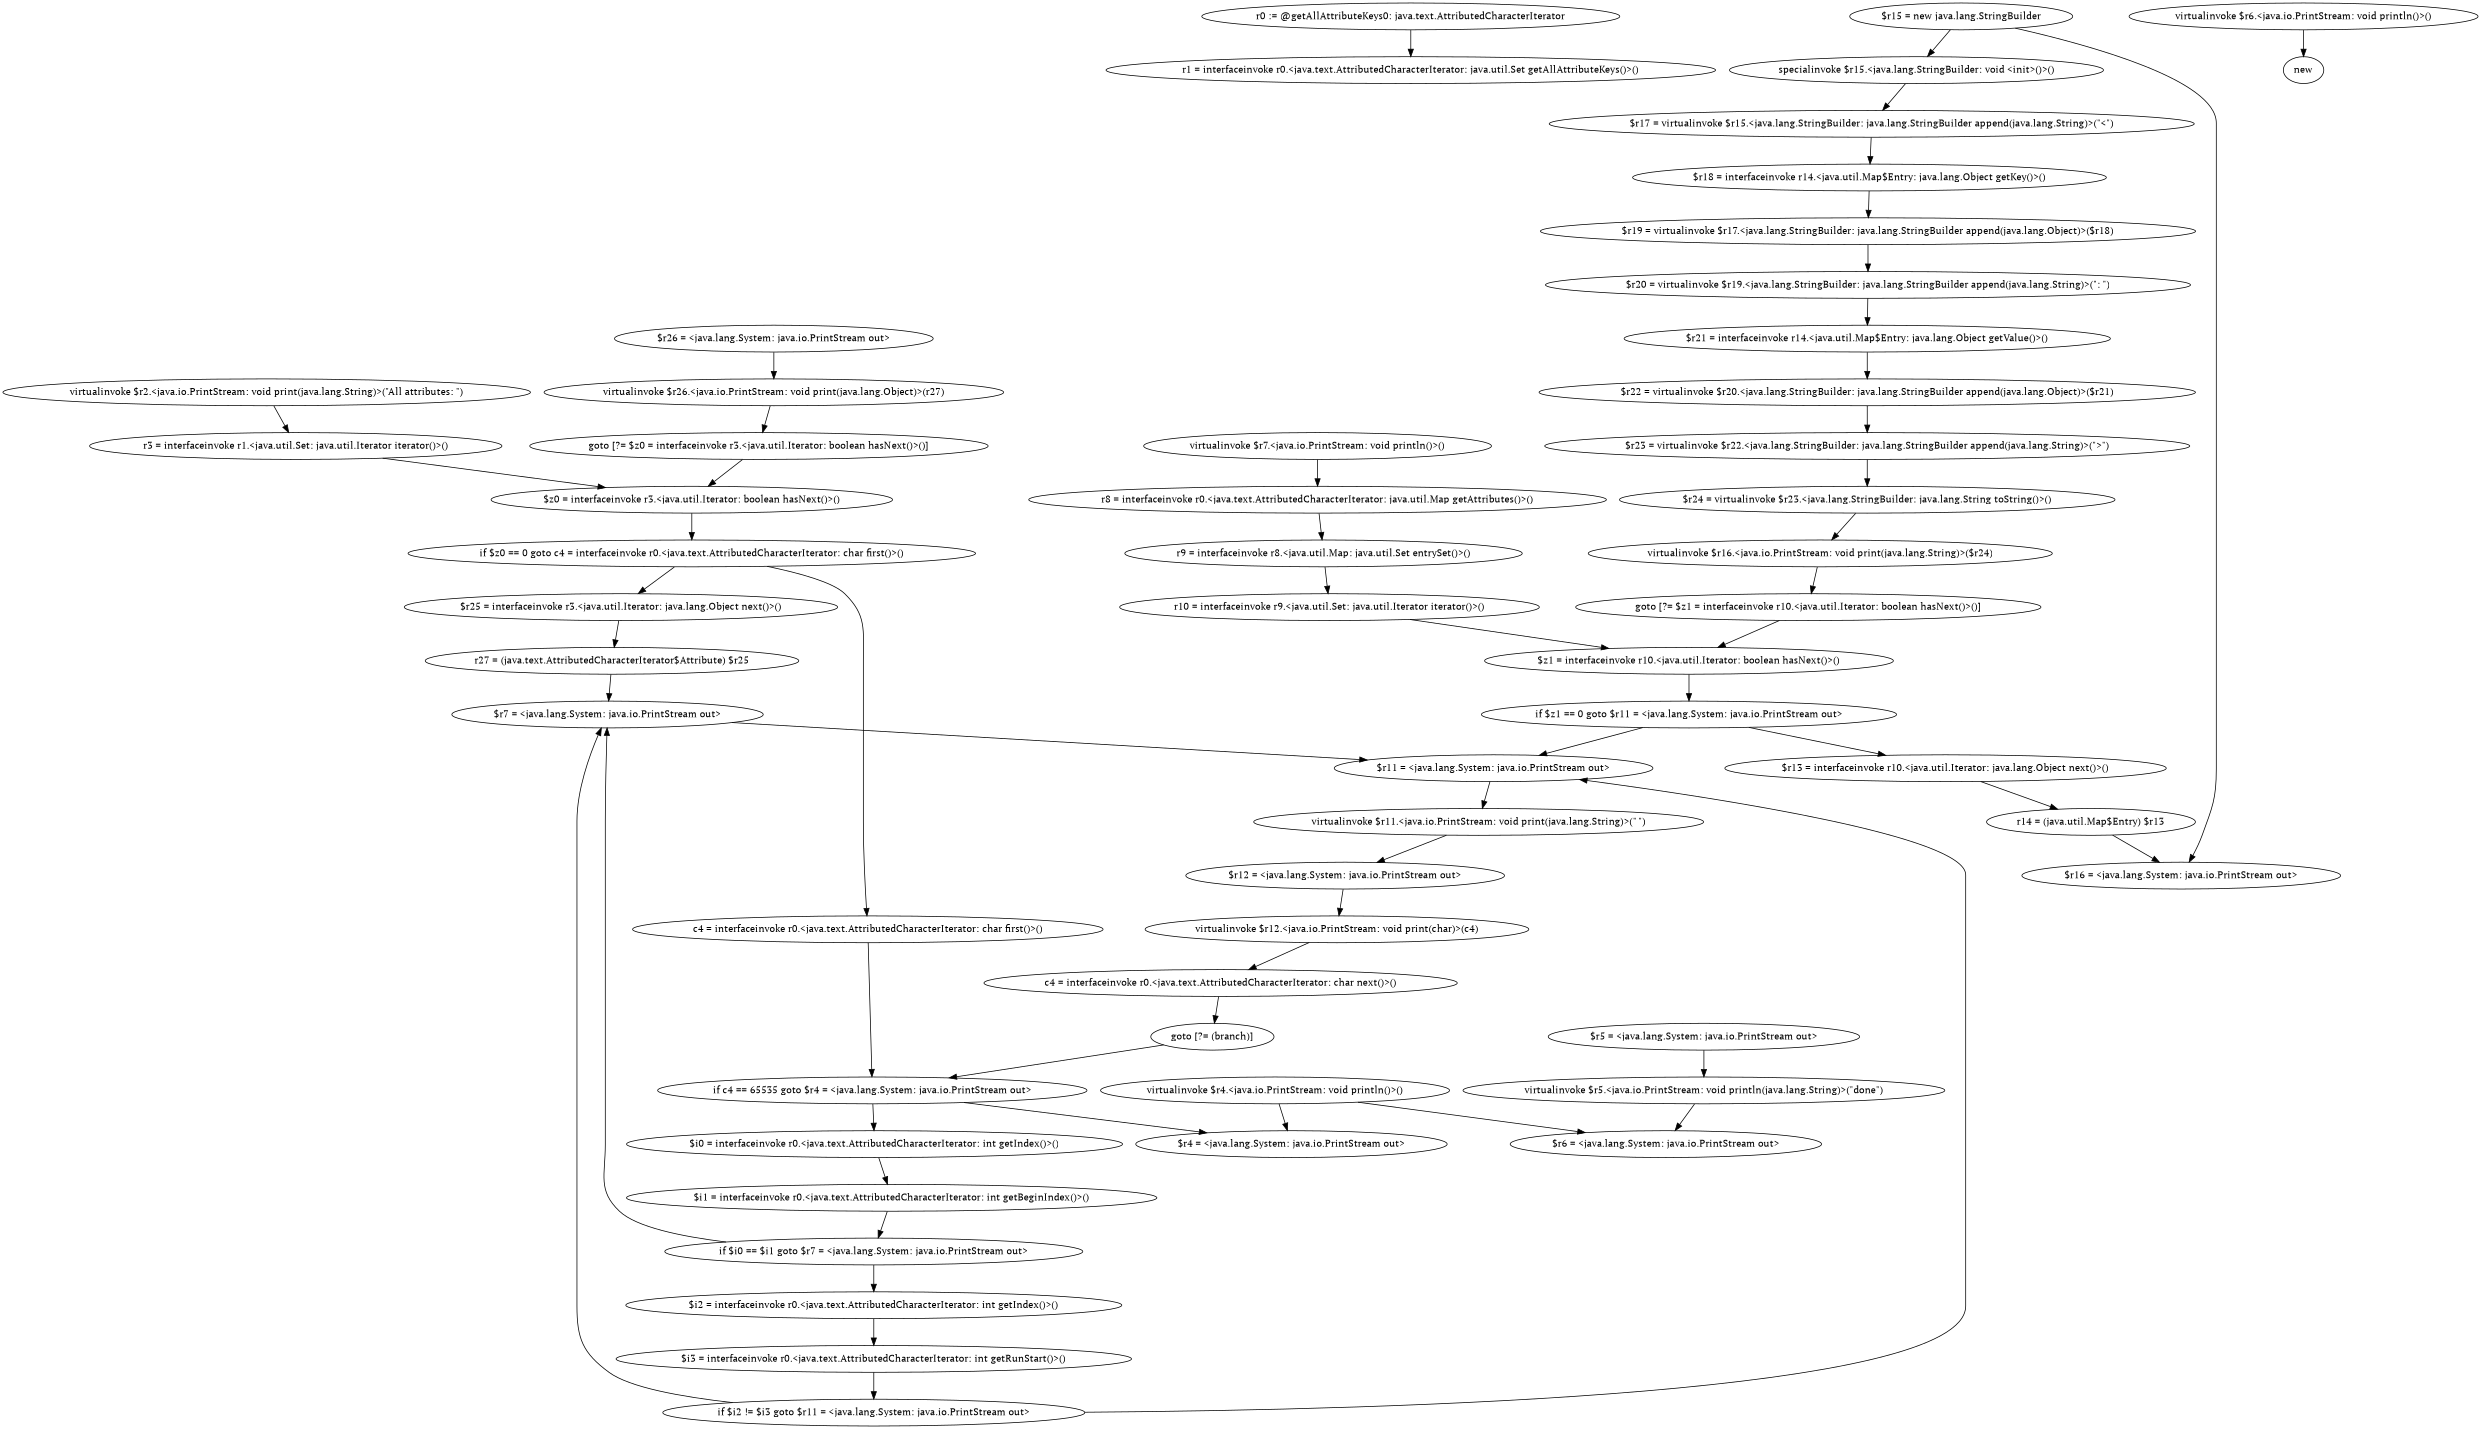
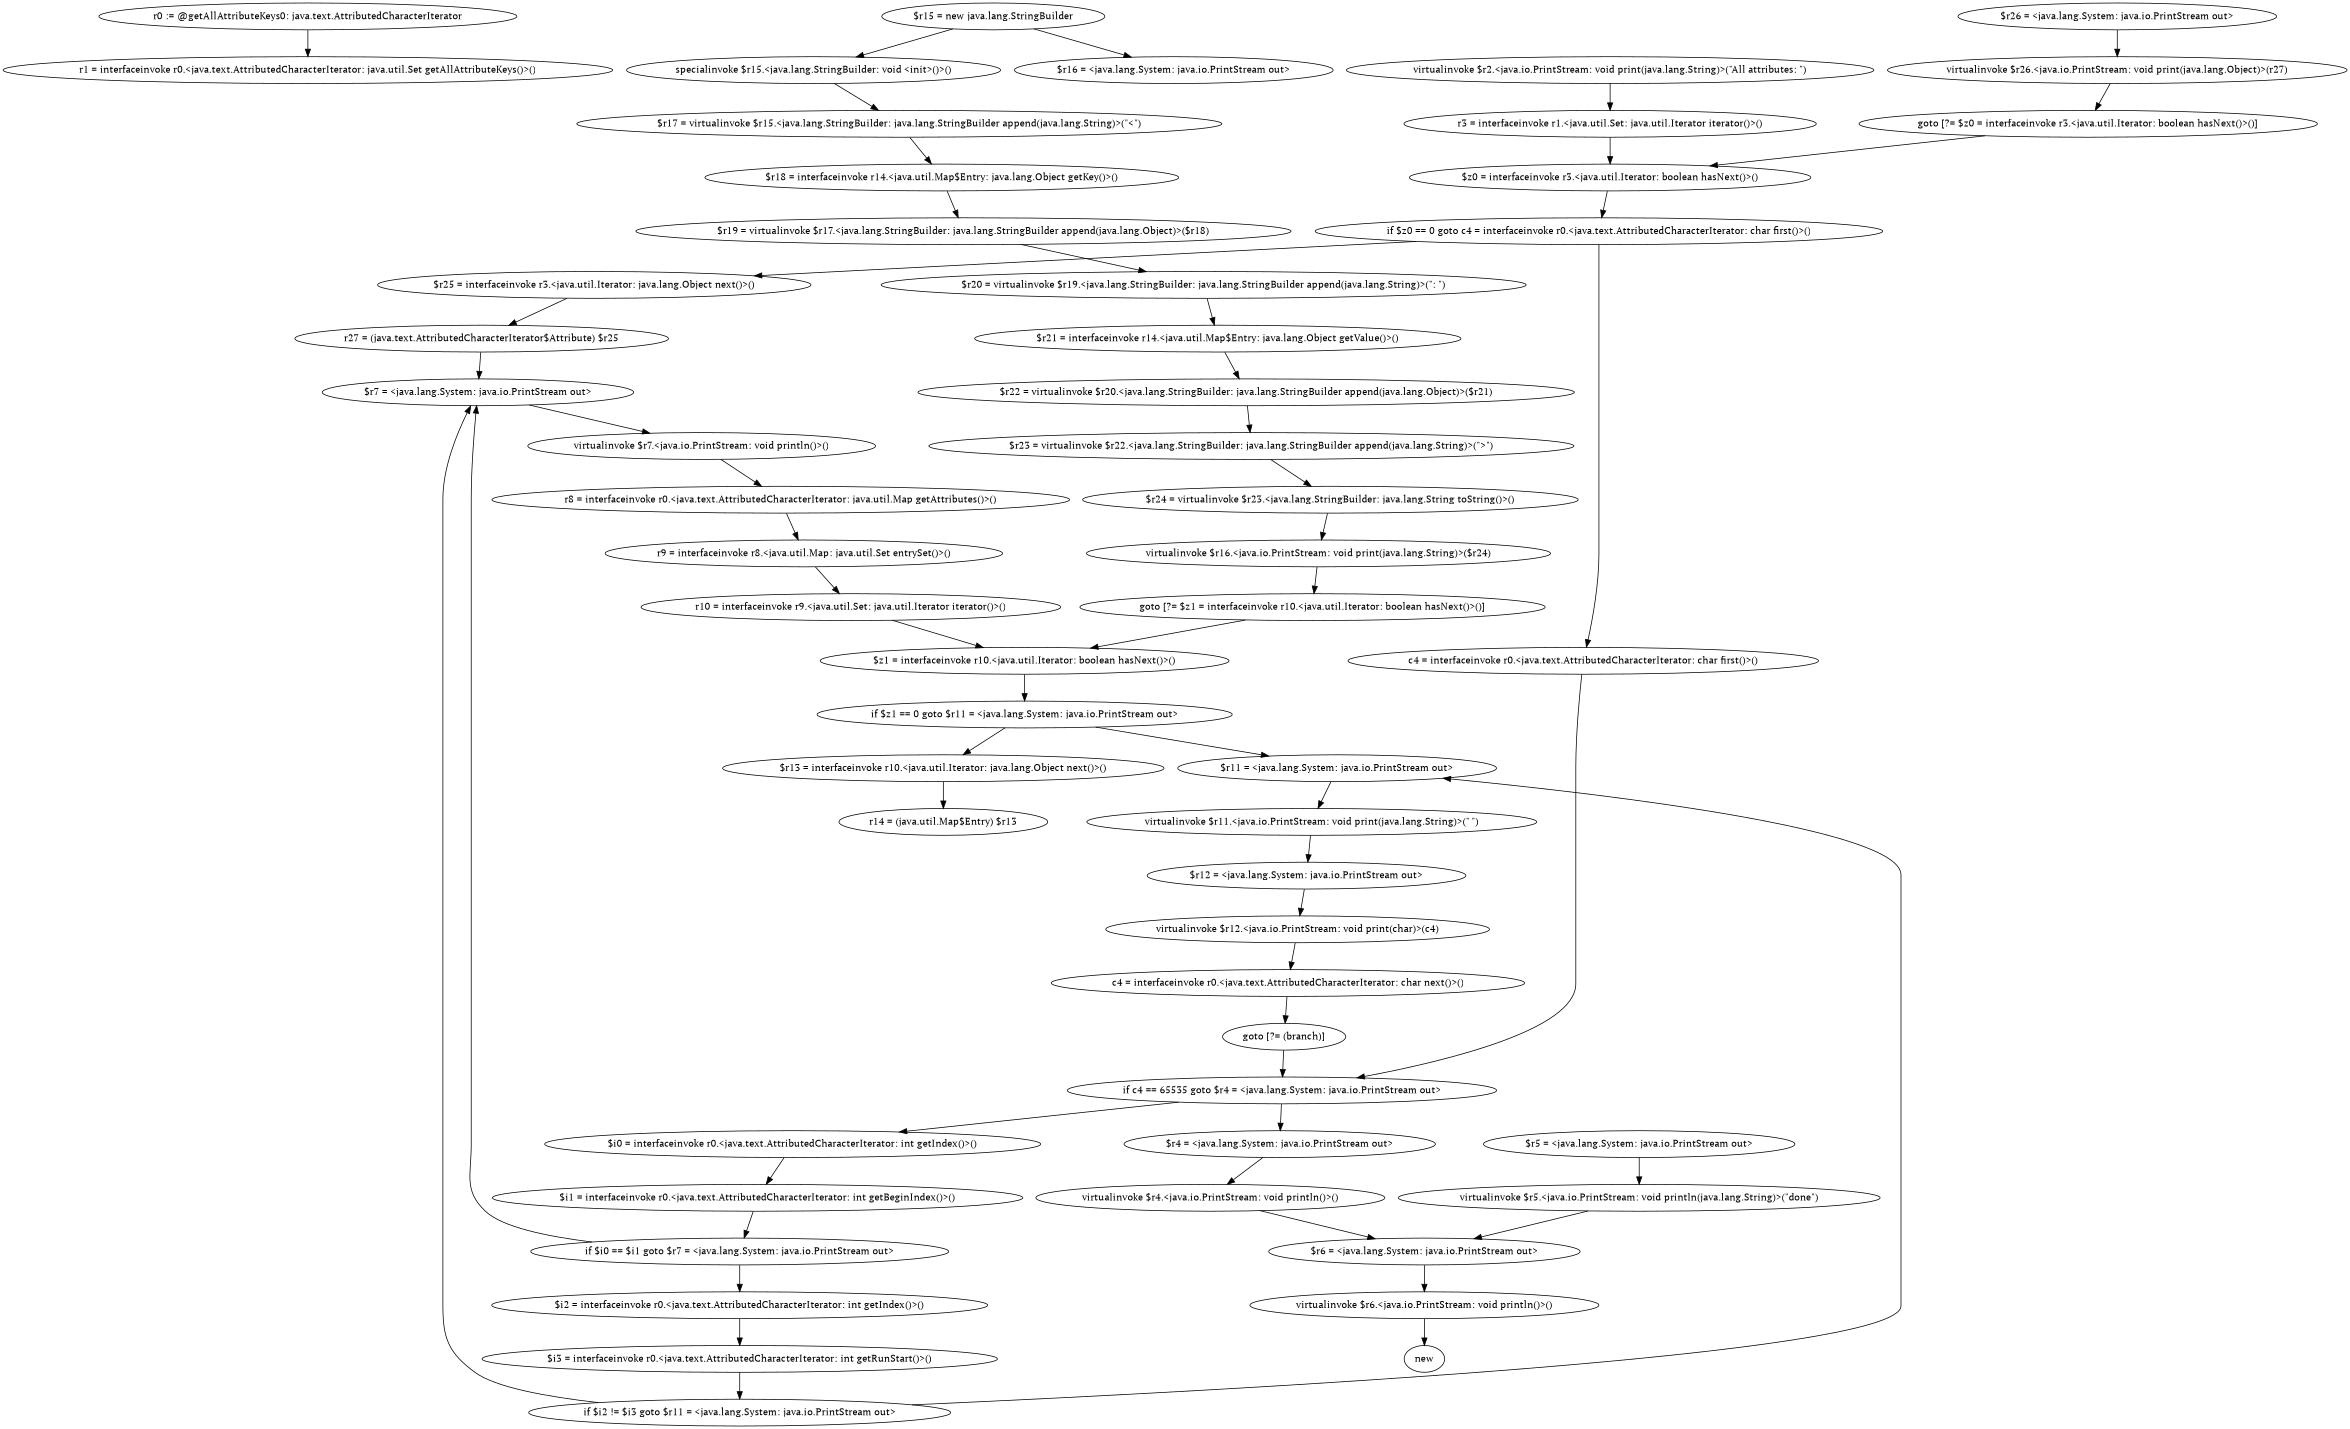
(1046, 741) -> (586, 418)
(2133, 847) -> none
(1282, 1114) -> (1248, 1169)
none -> (1424, 1275)
